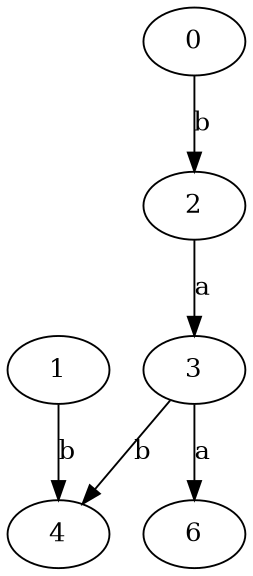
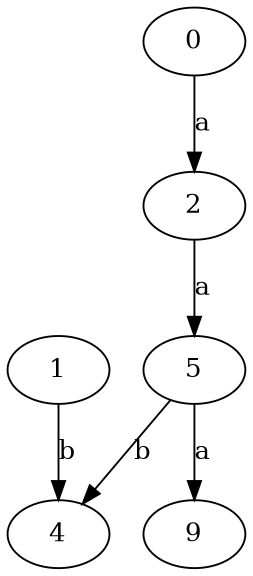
(203, 124) -> (203, 124)
(194, 370) -> (194, 370)
(194, 534) -> (194, 534)
